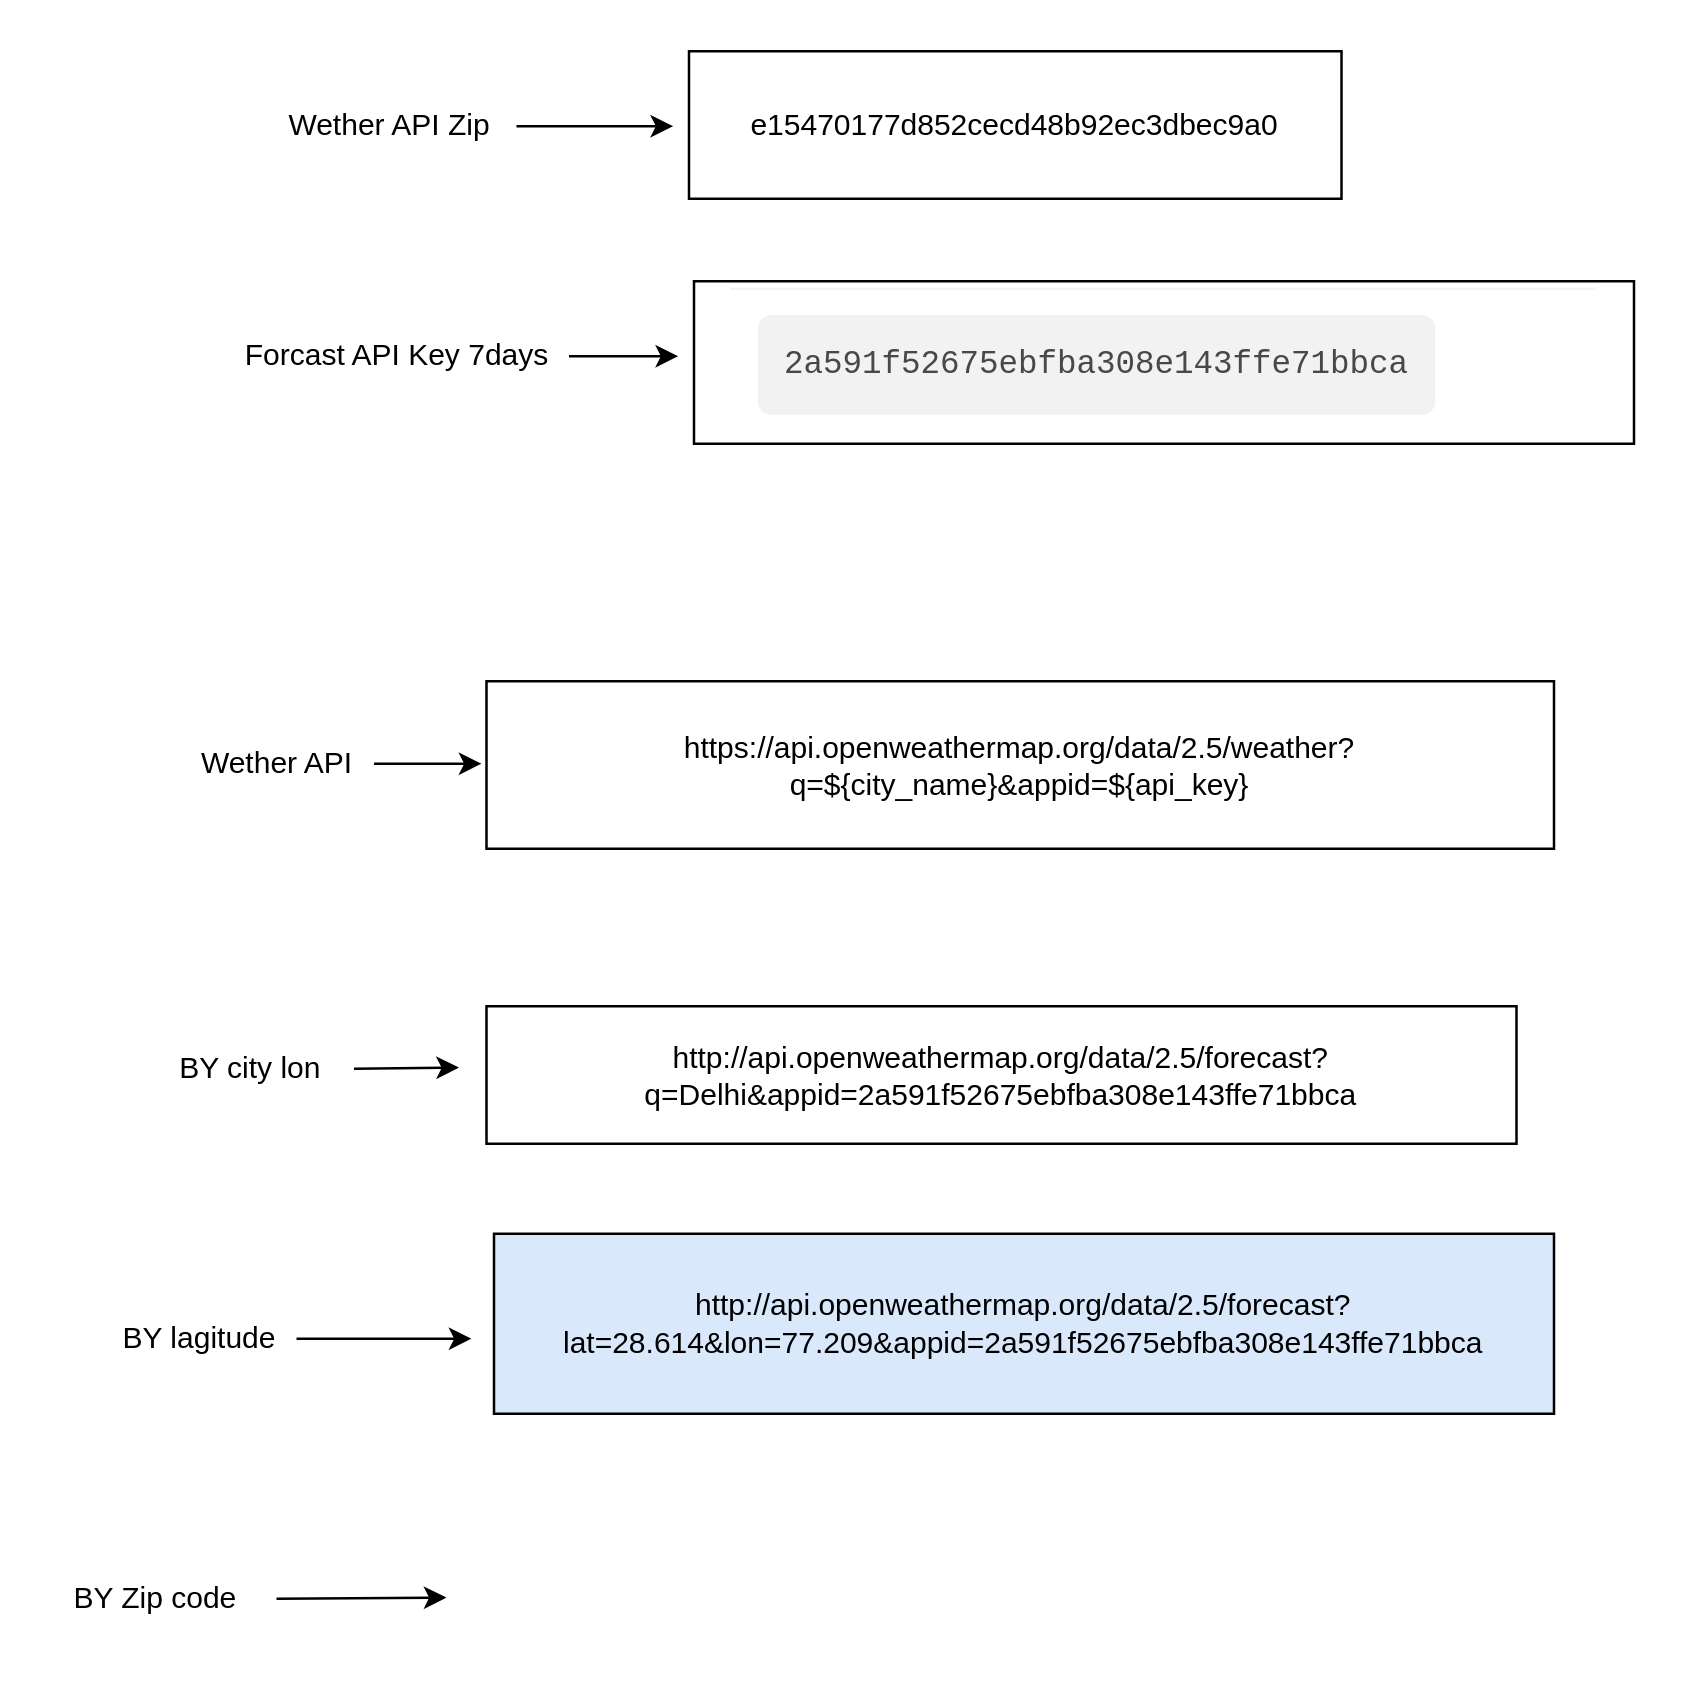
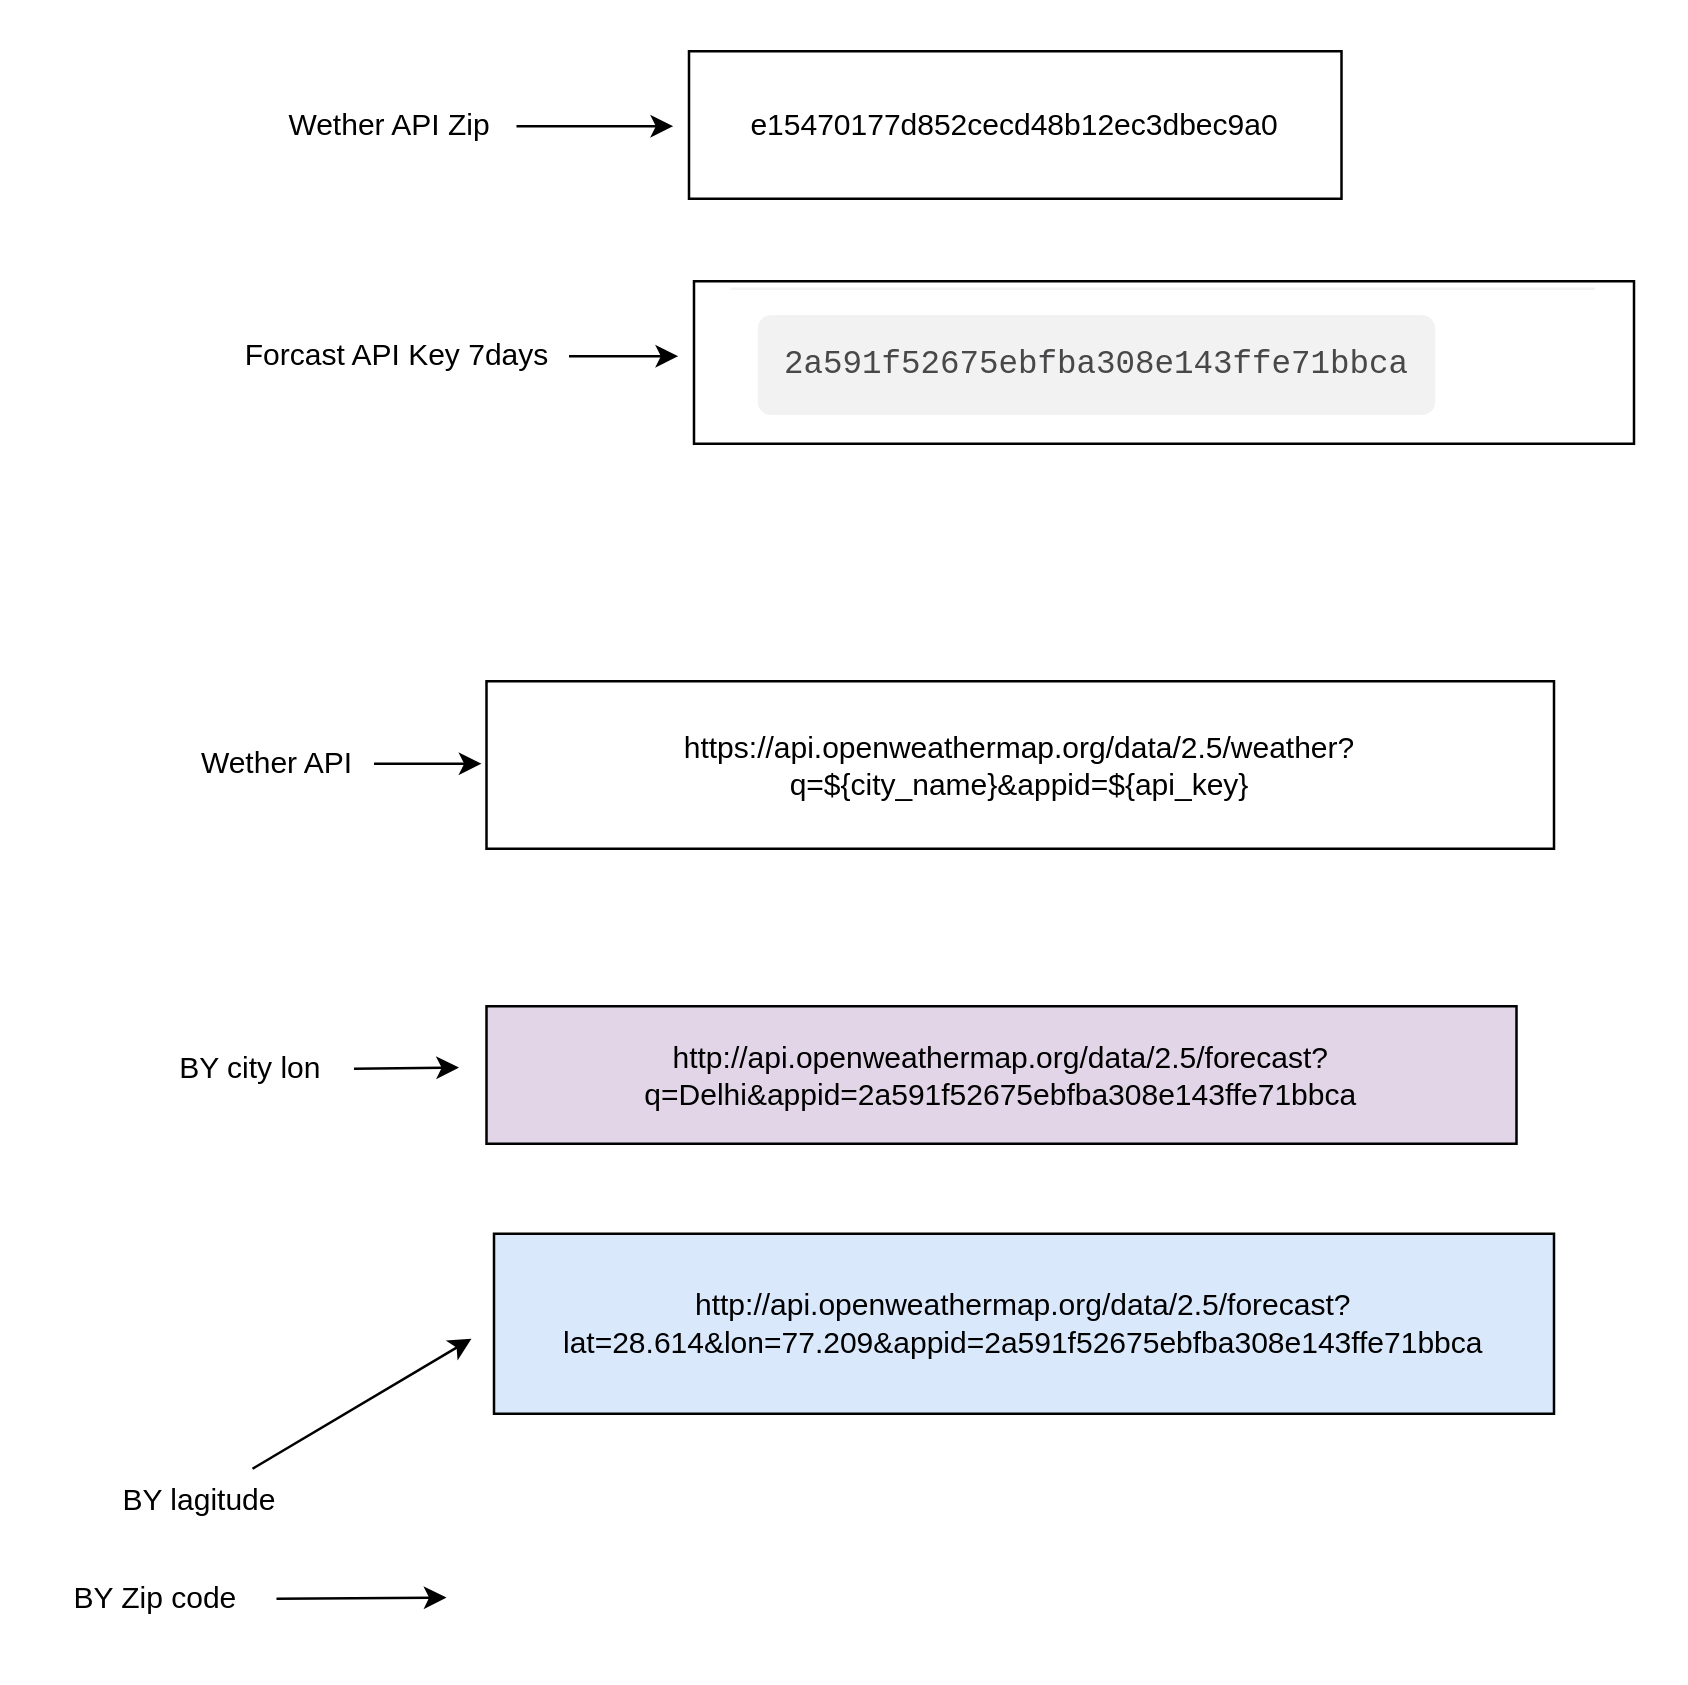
(1015, 126) -> (1015, 126)
(1001, 1075) -> (1001, 1075)
(198, 1339) -> (198, 1501)
